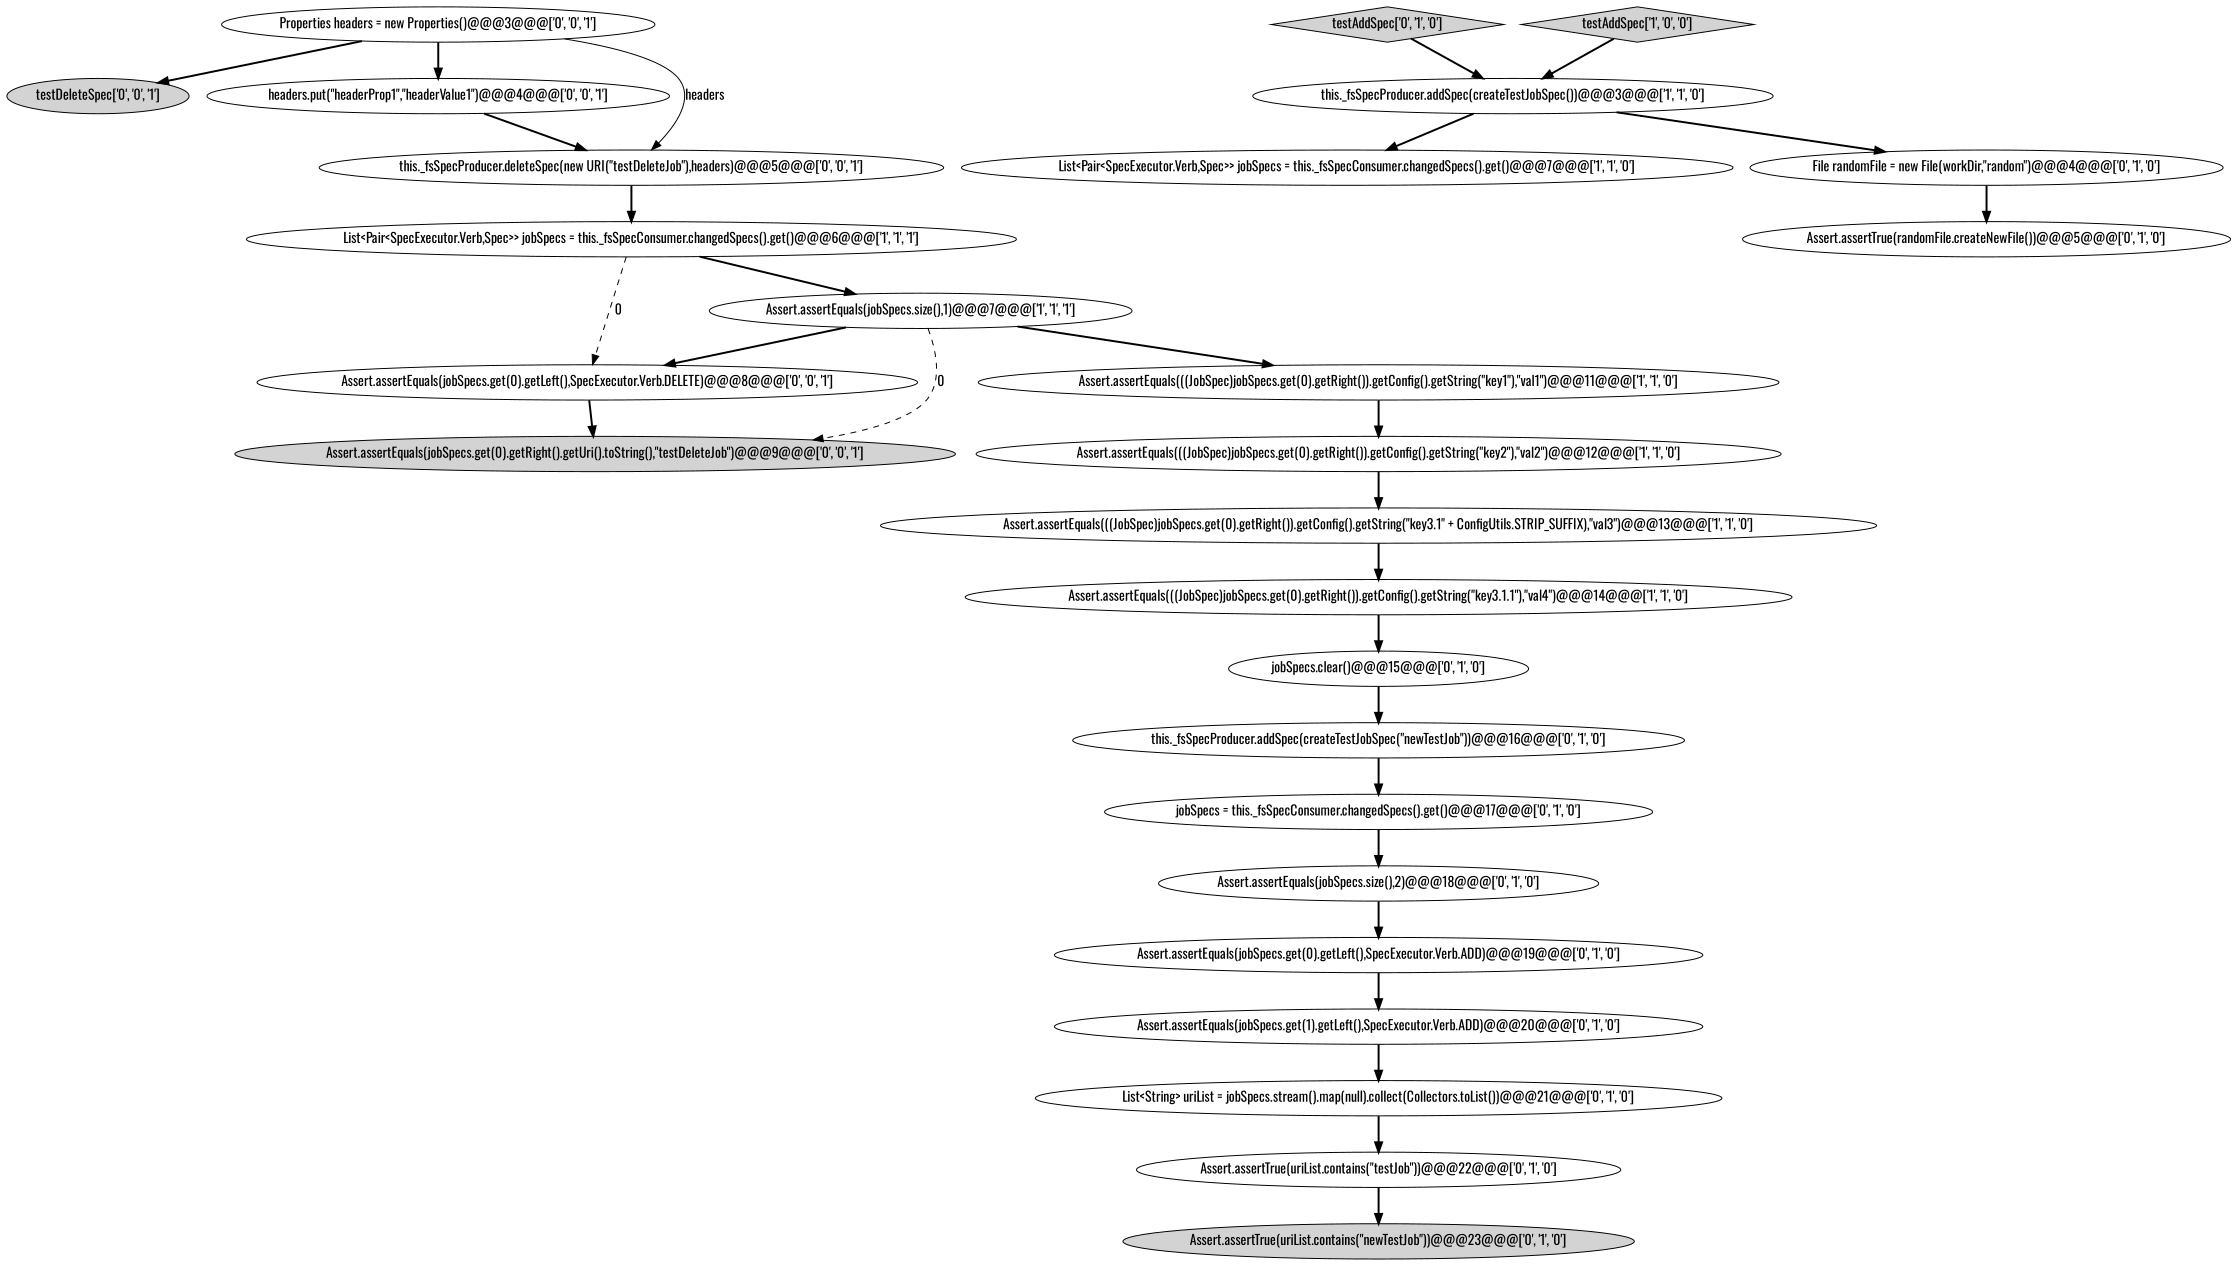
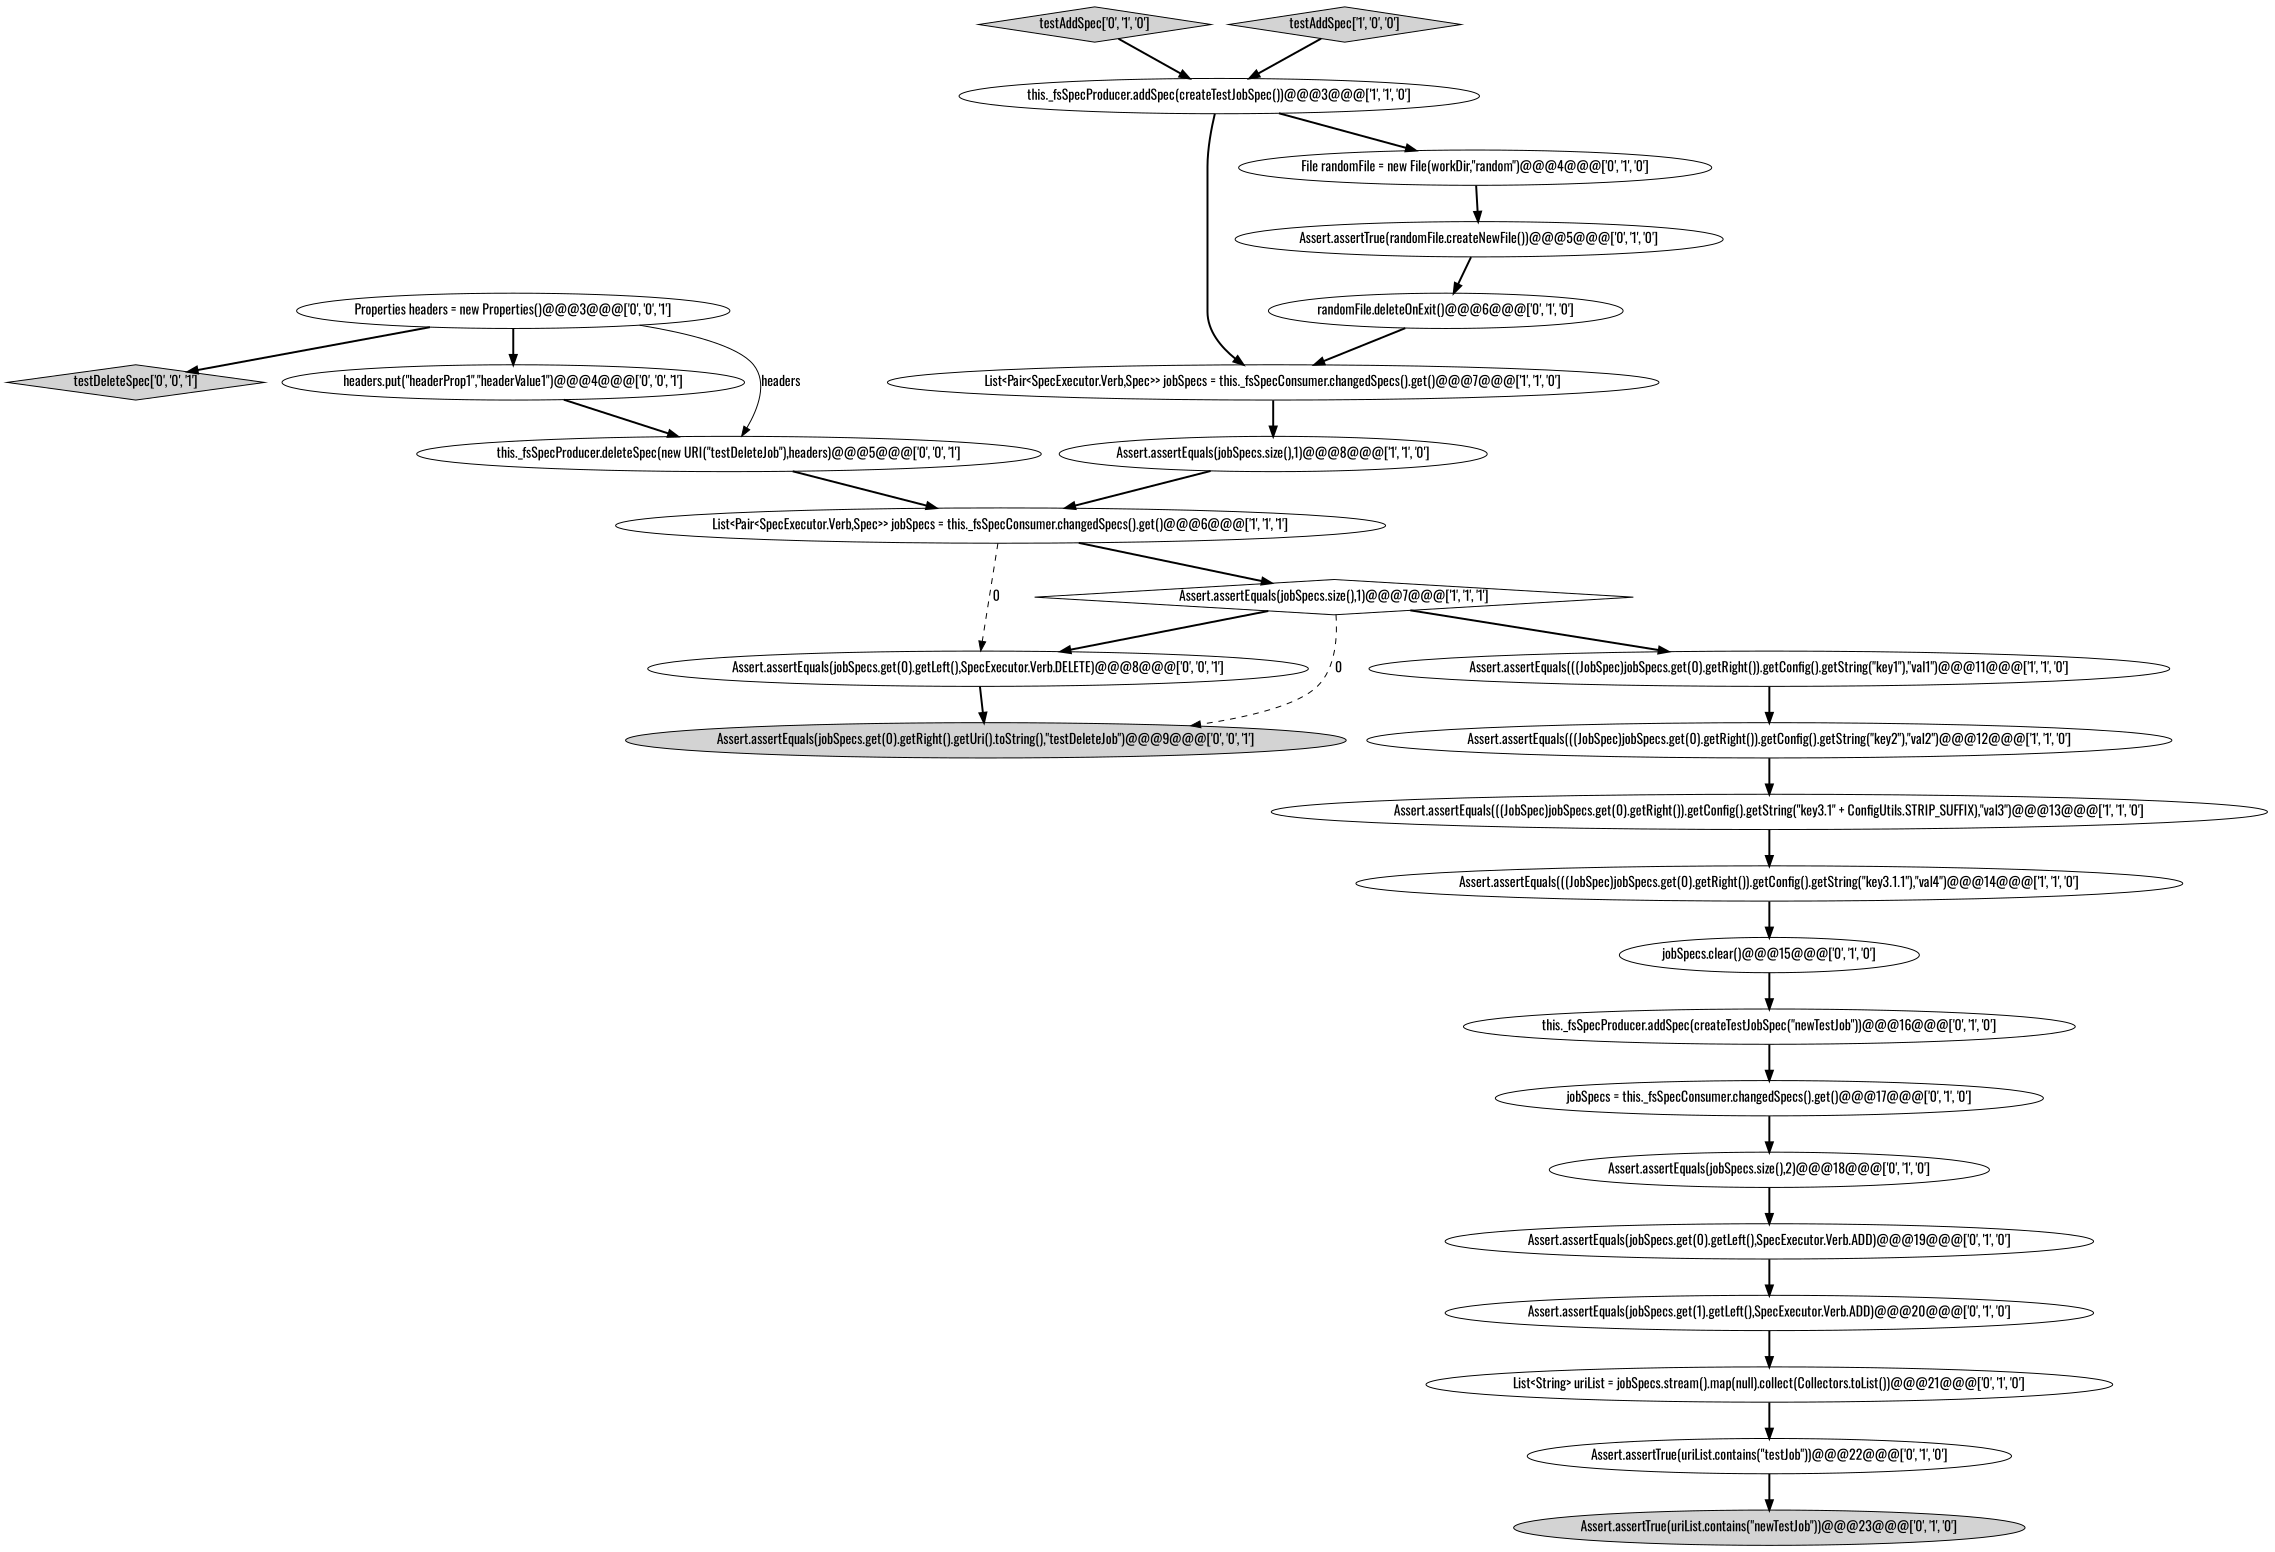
(98, 96) -> (136, 382)
(921, 311) -> (1334, 597)
none -> (1446, 311)
none -> (1273, 454)
